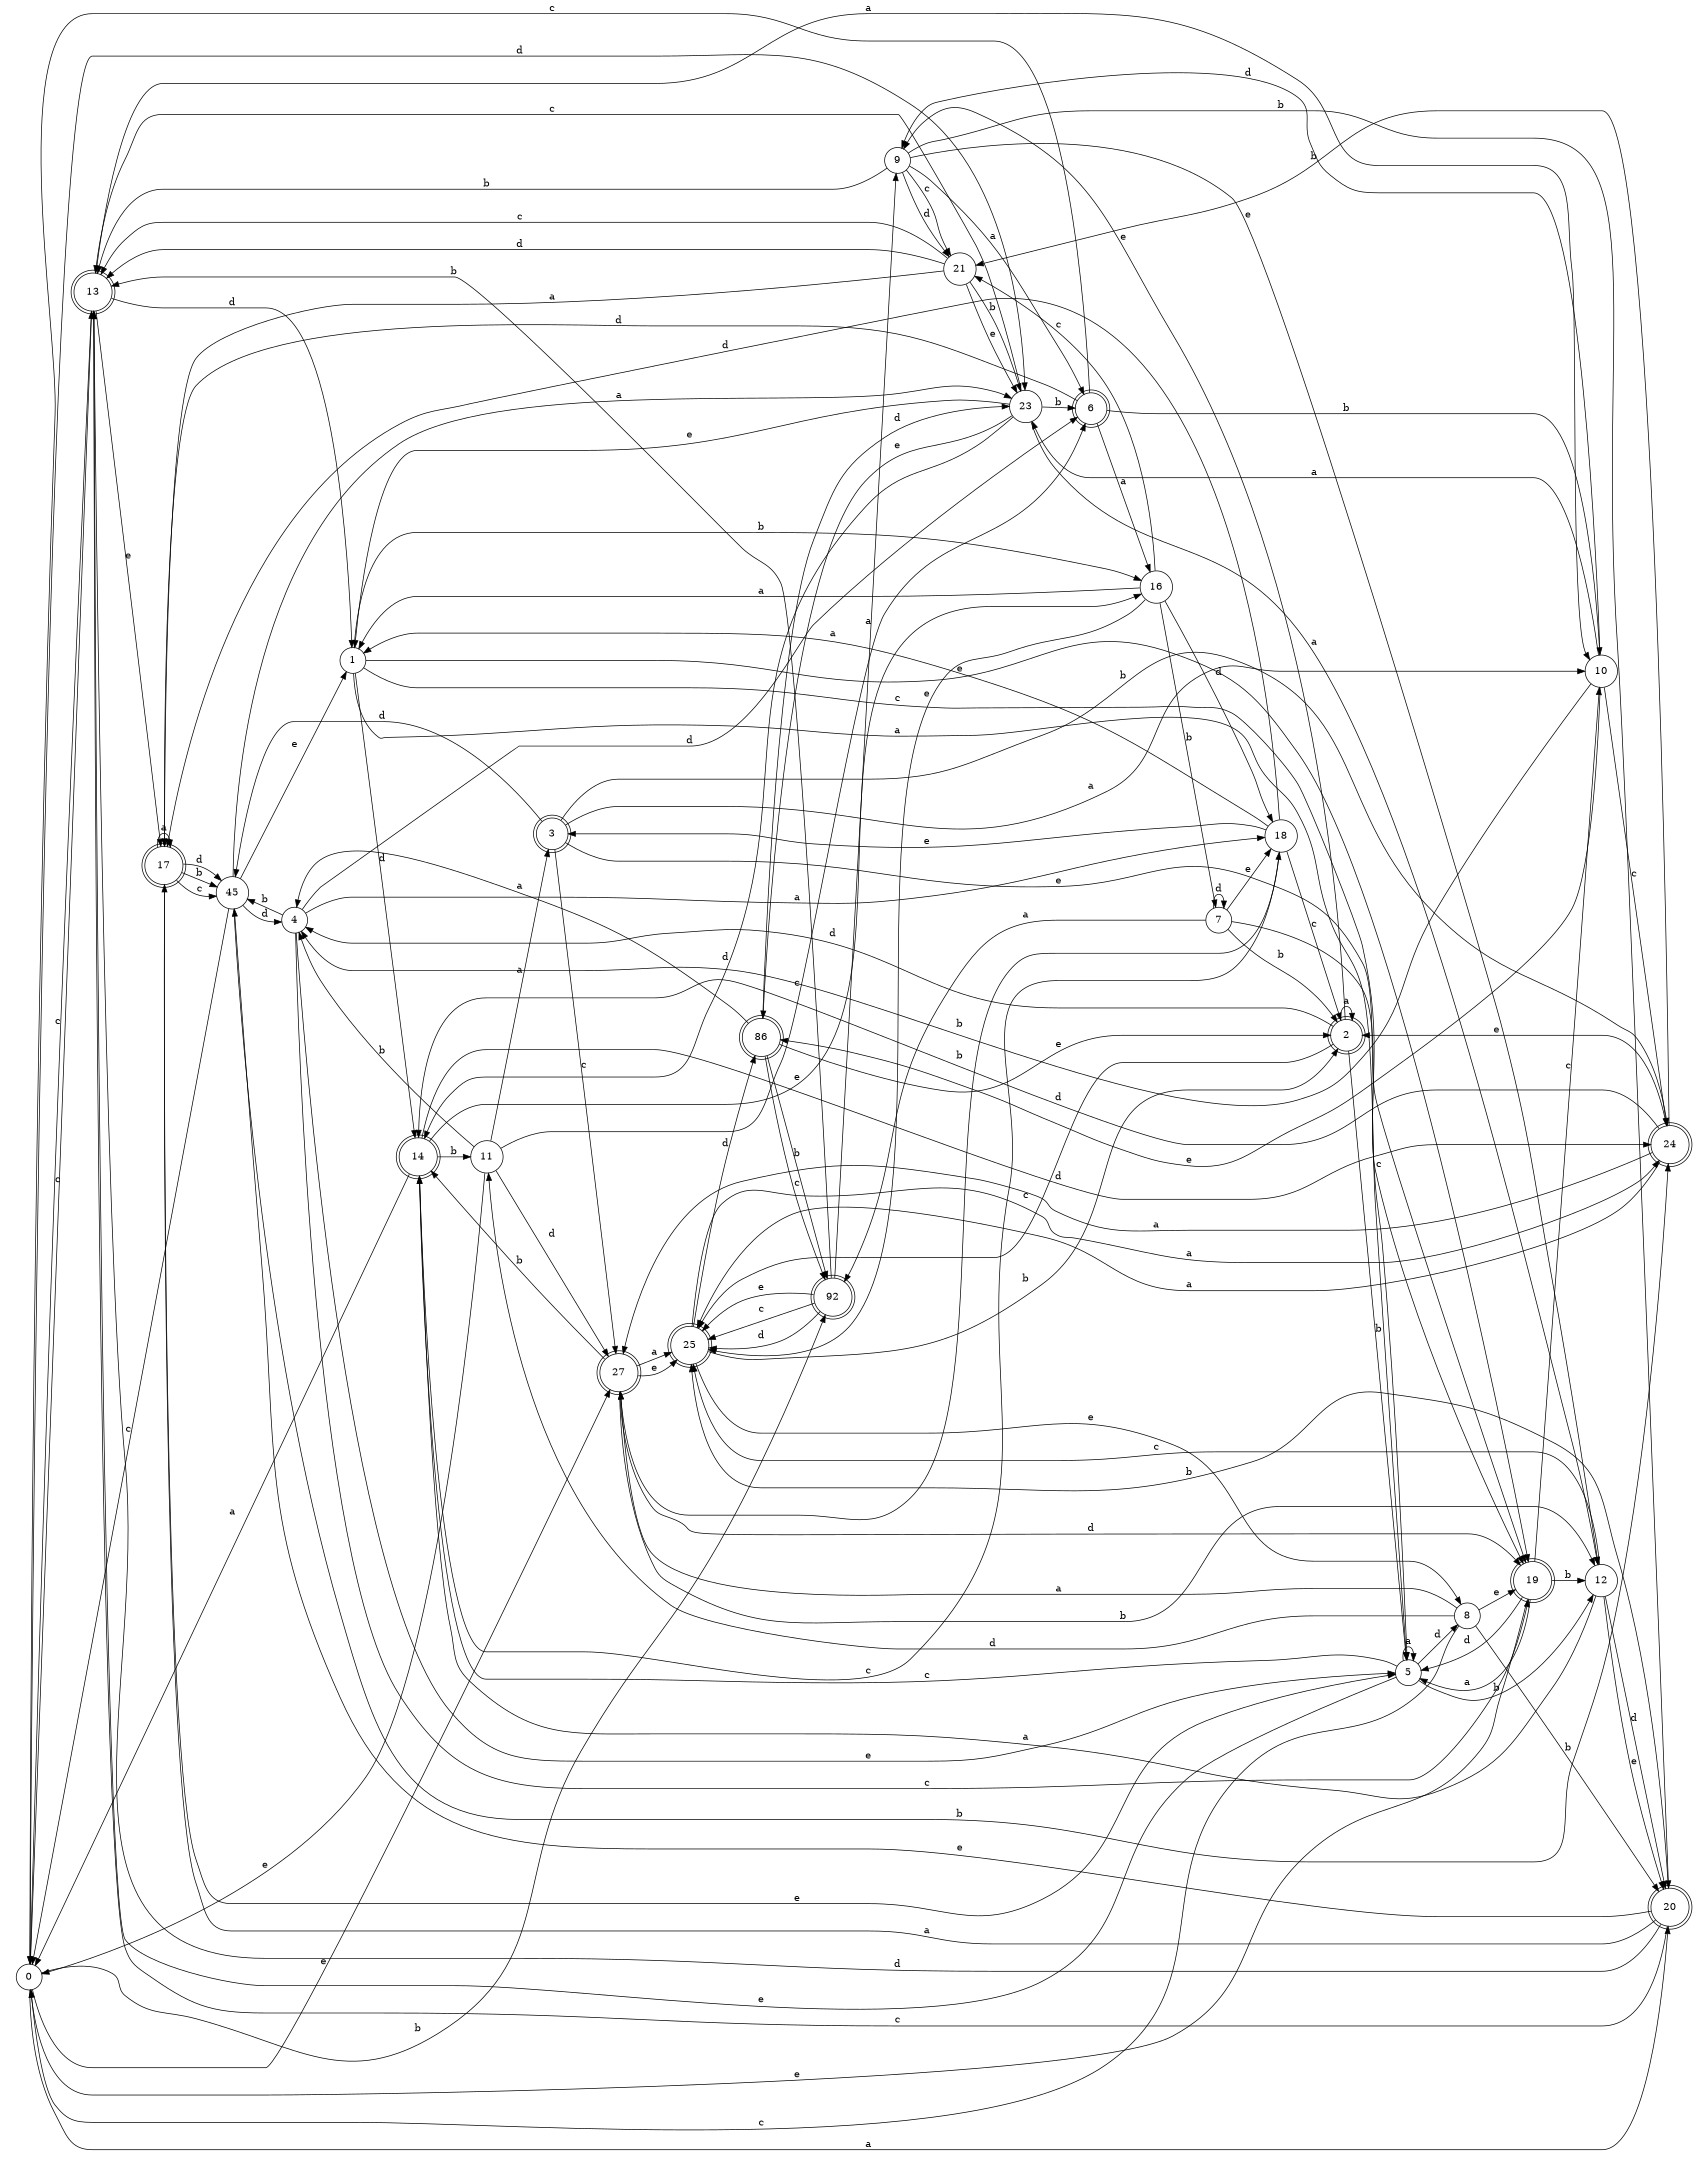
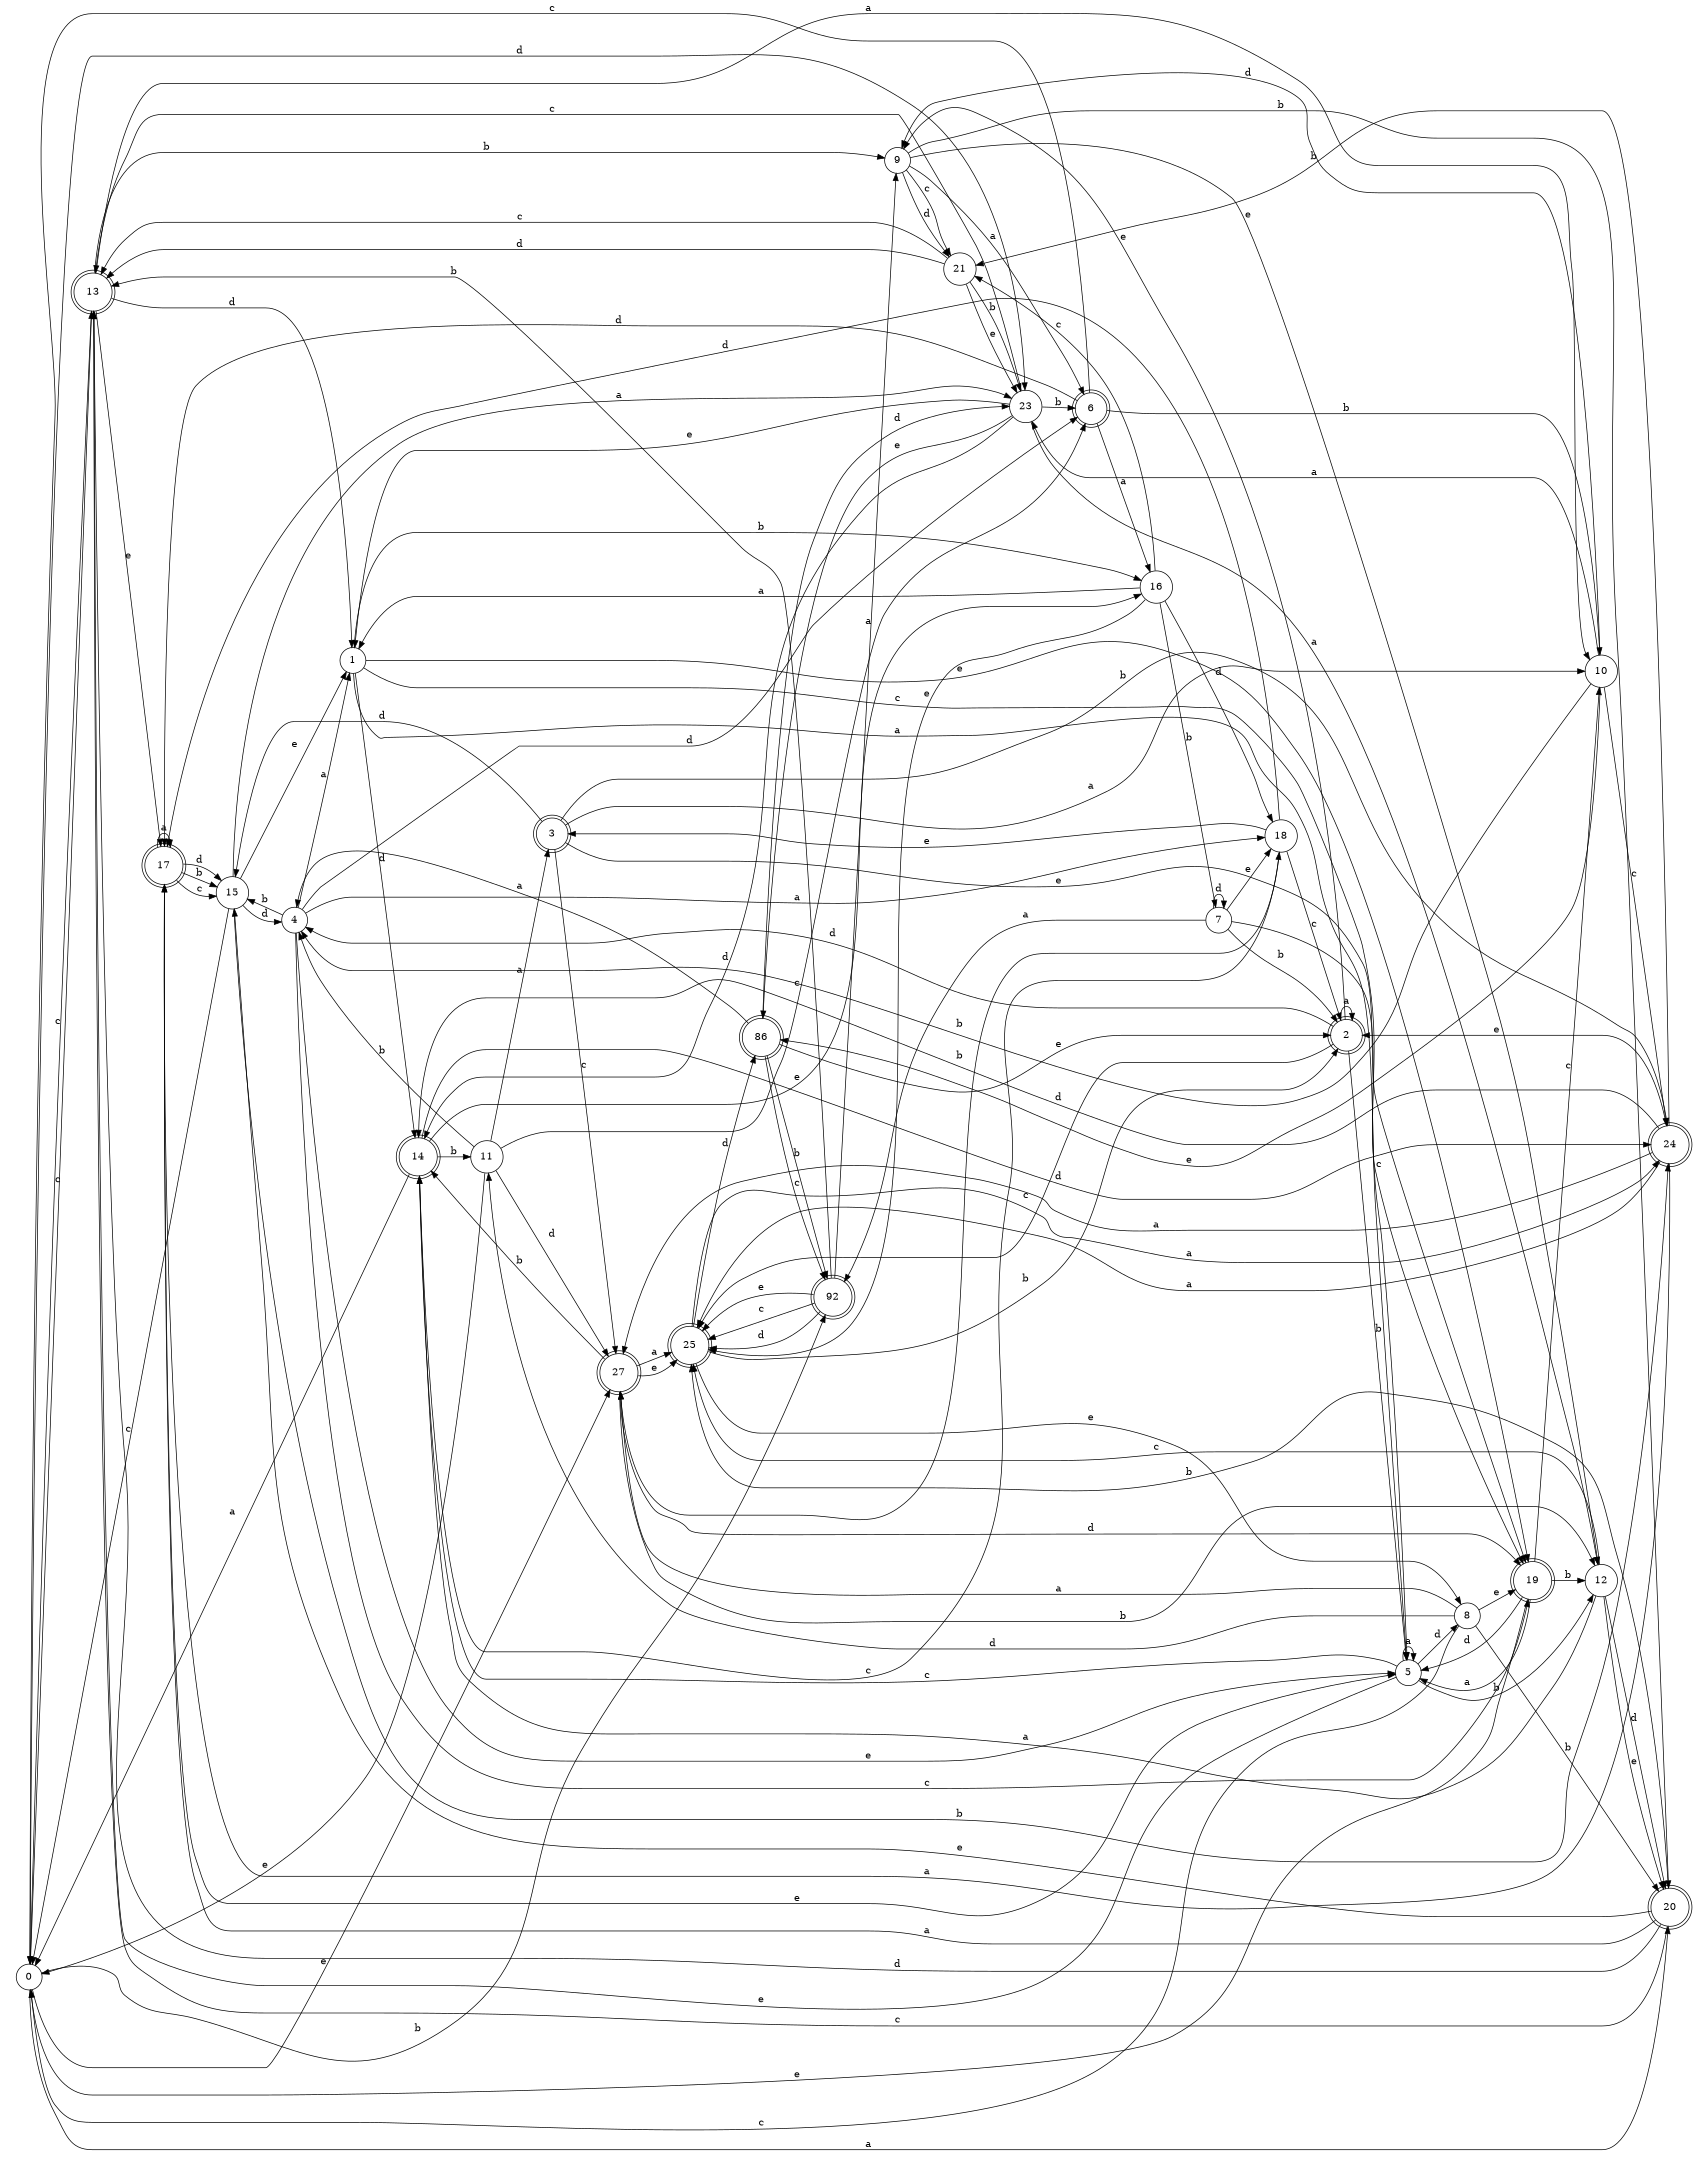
(474, 189) -> (445, 153)
(323, 307) -> (775, 1876)
(838, 643) -> (324, 794)
(232, 893) -> (232, 893)
